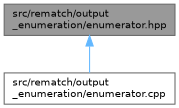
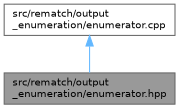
(90, 60) -> (90, 60)
